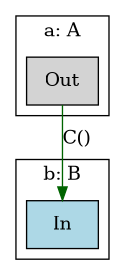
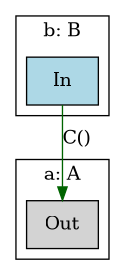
(62, 146) -> (62, 146)
